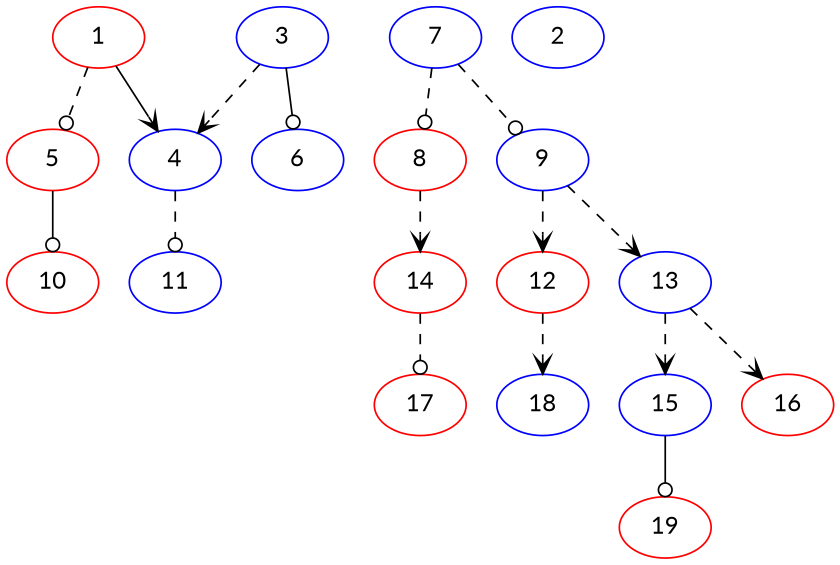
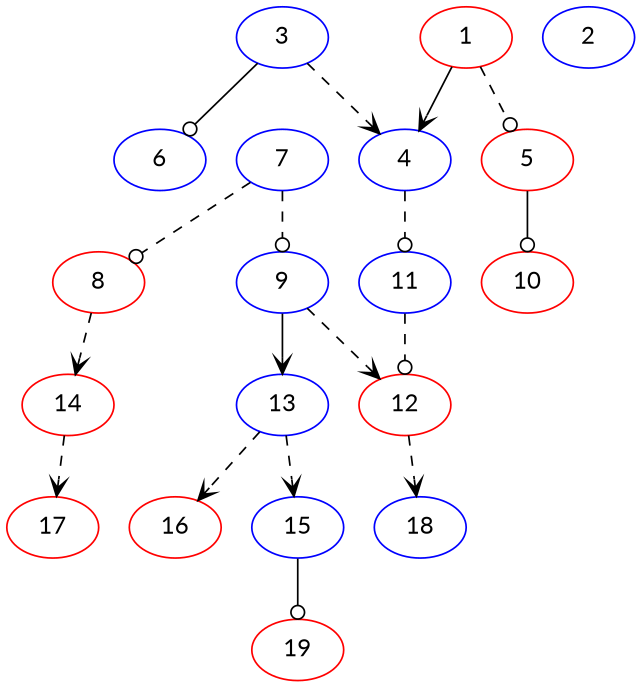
(598, 215) -> (282, 335)
none -> (405, 337)
(420, 337) -> (62, 457)
